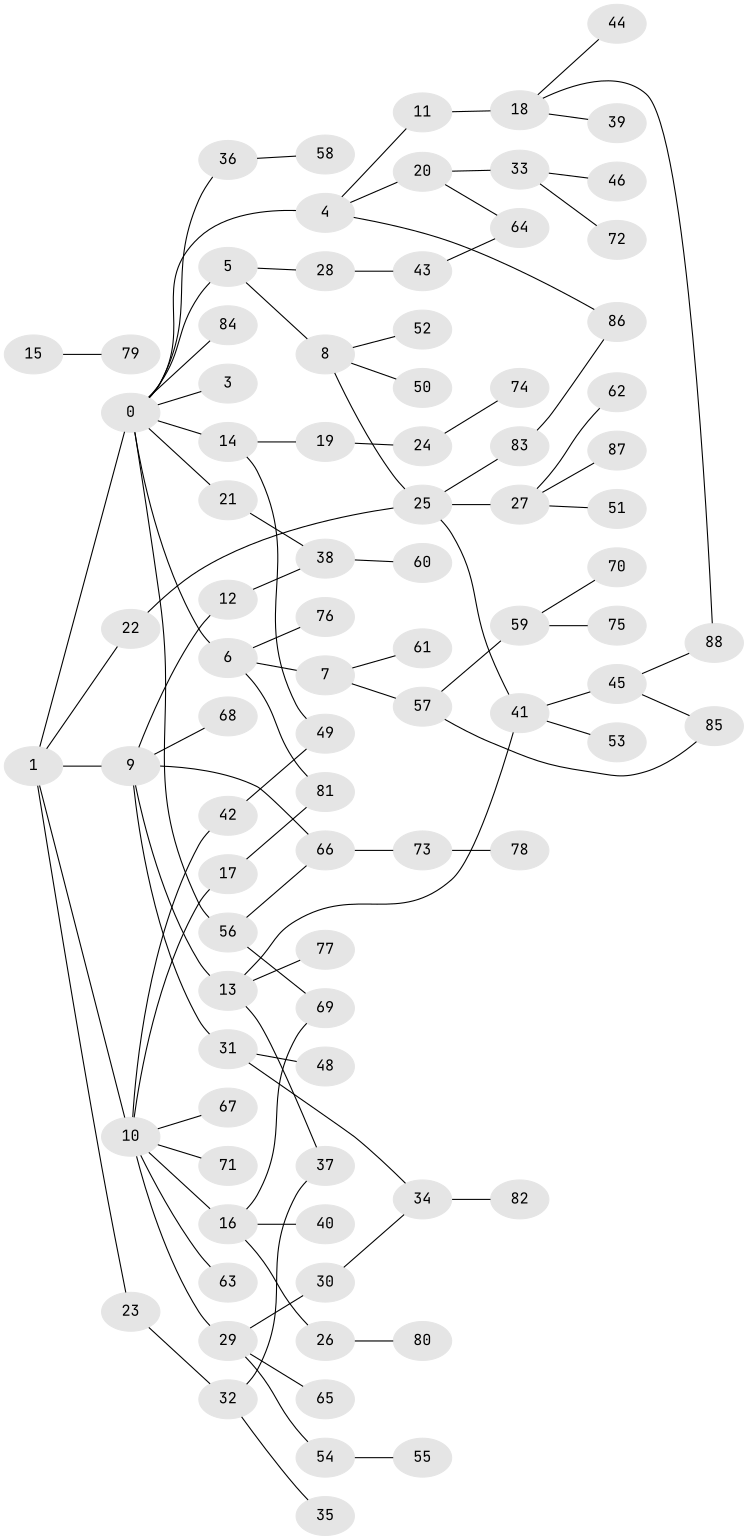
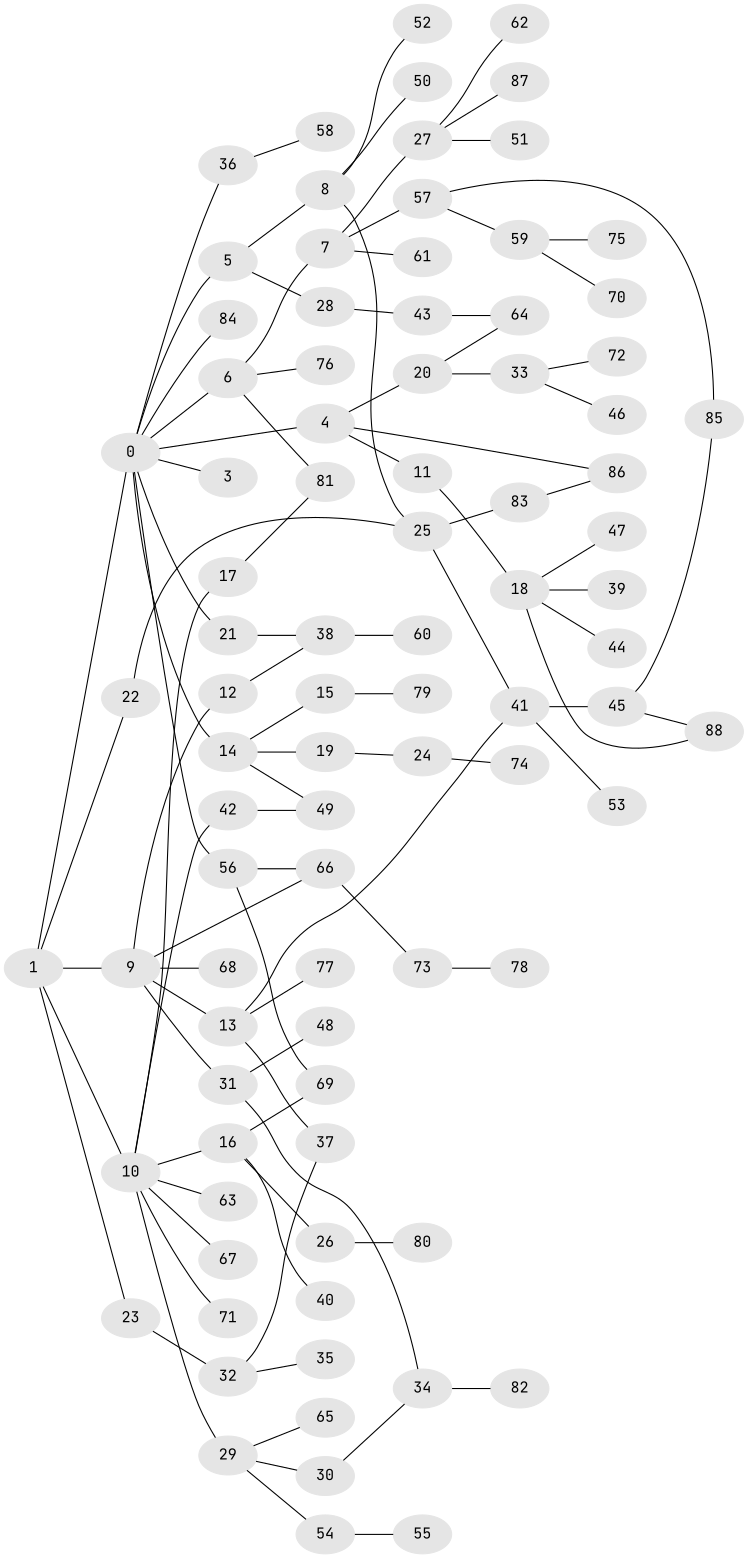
(471, 505) -> (374, 194)
none -> (617, 532)
none -> (277, 723)
